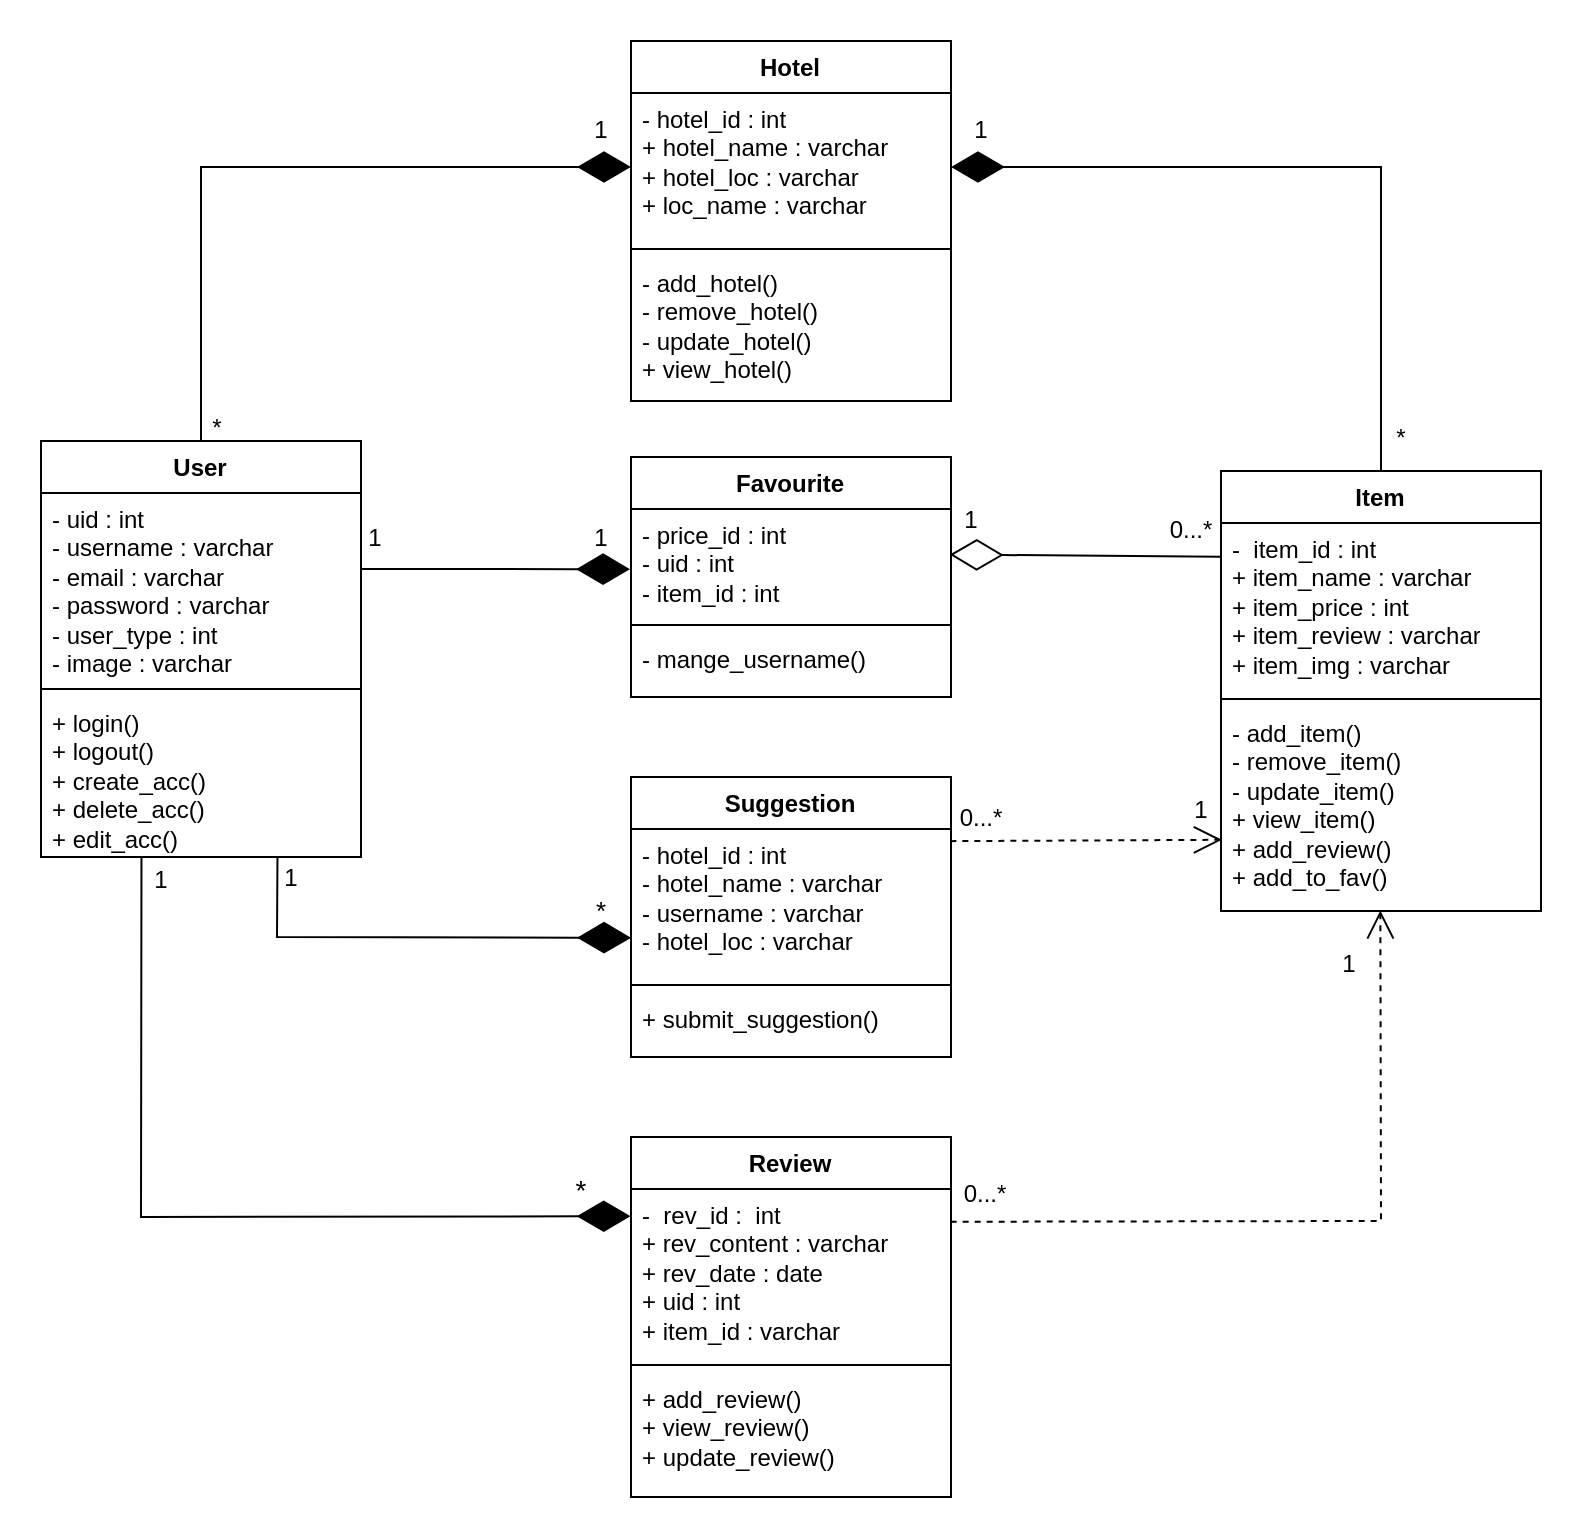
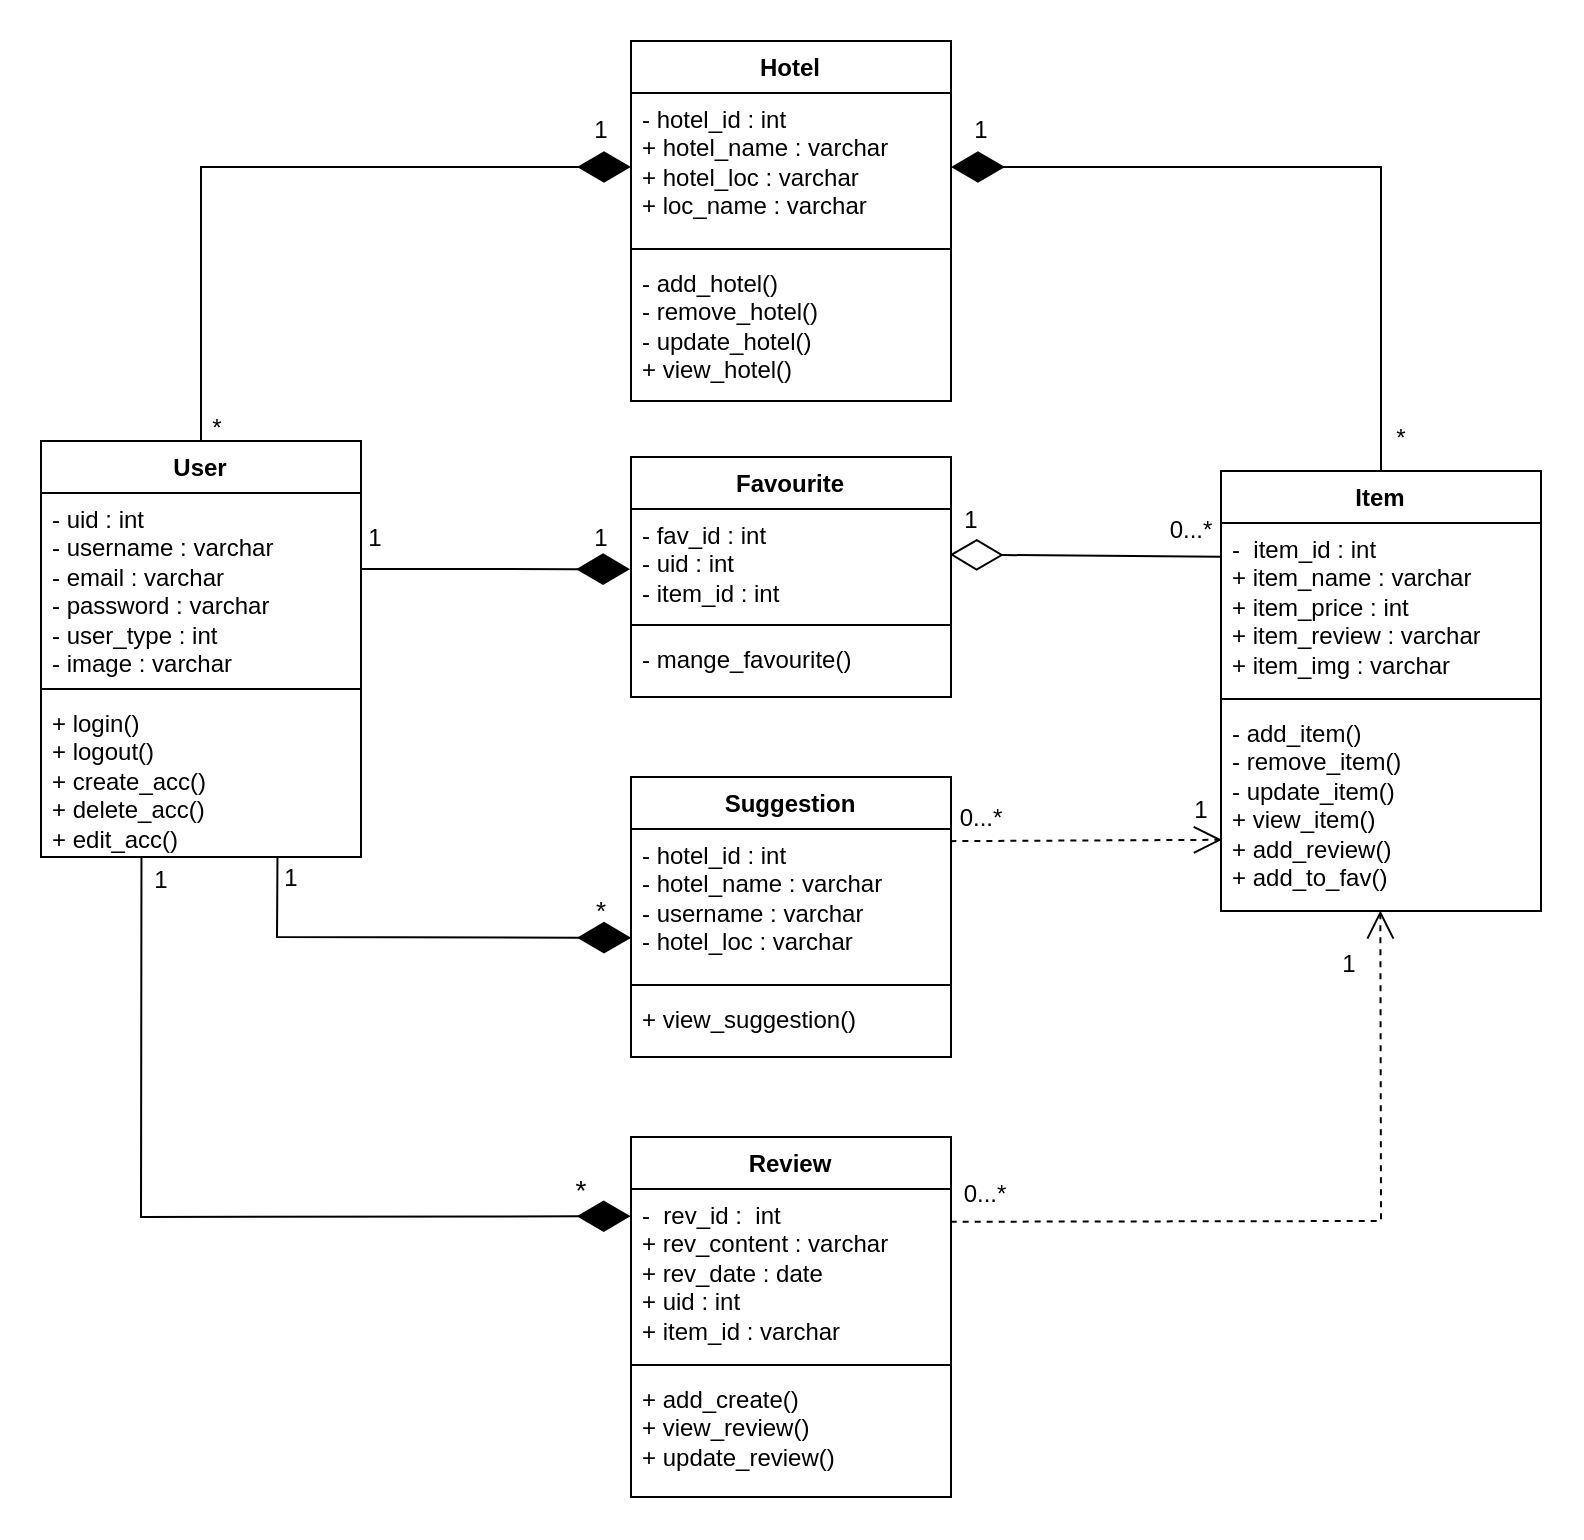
(729, 566) -> (722, 566)
(761, 661) -> (764, 661)
(775, 1021) -> (761, 1021)
(751, 1430) -> (751, 1430)
